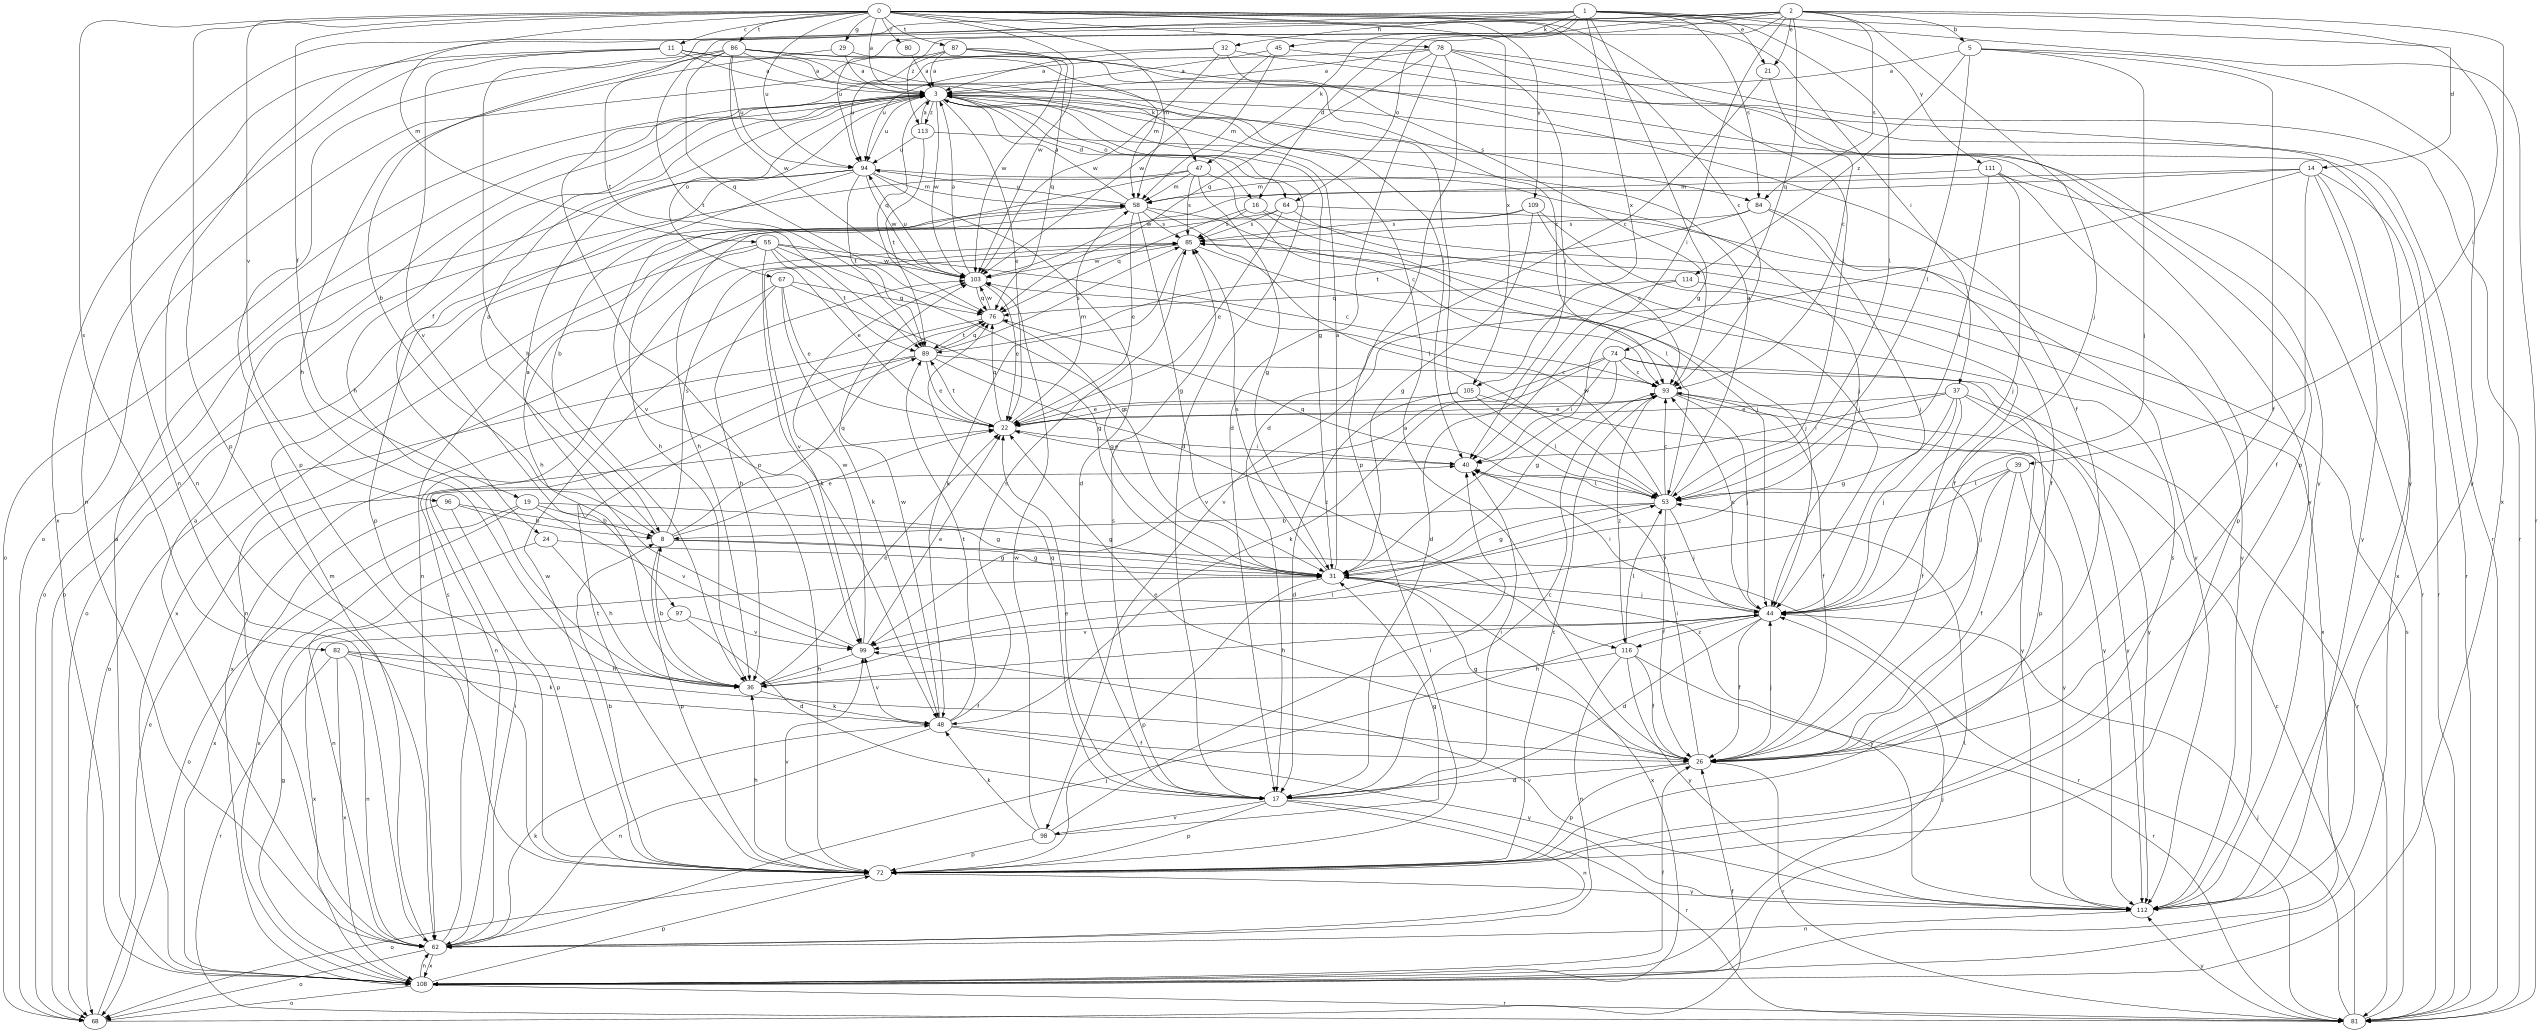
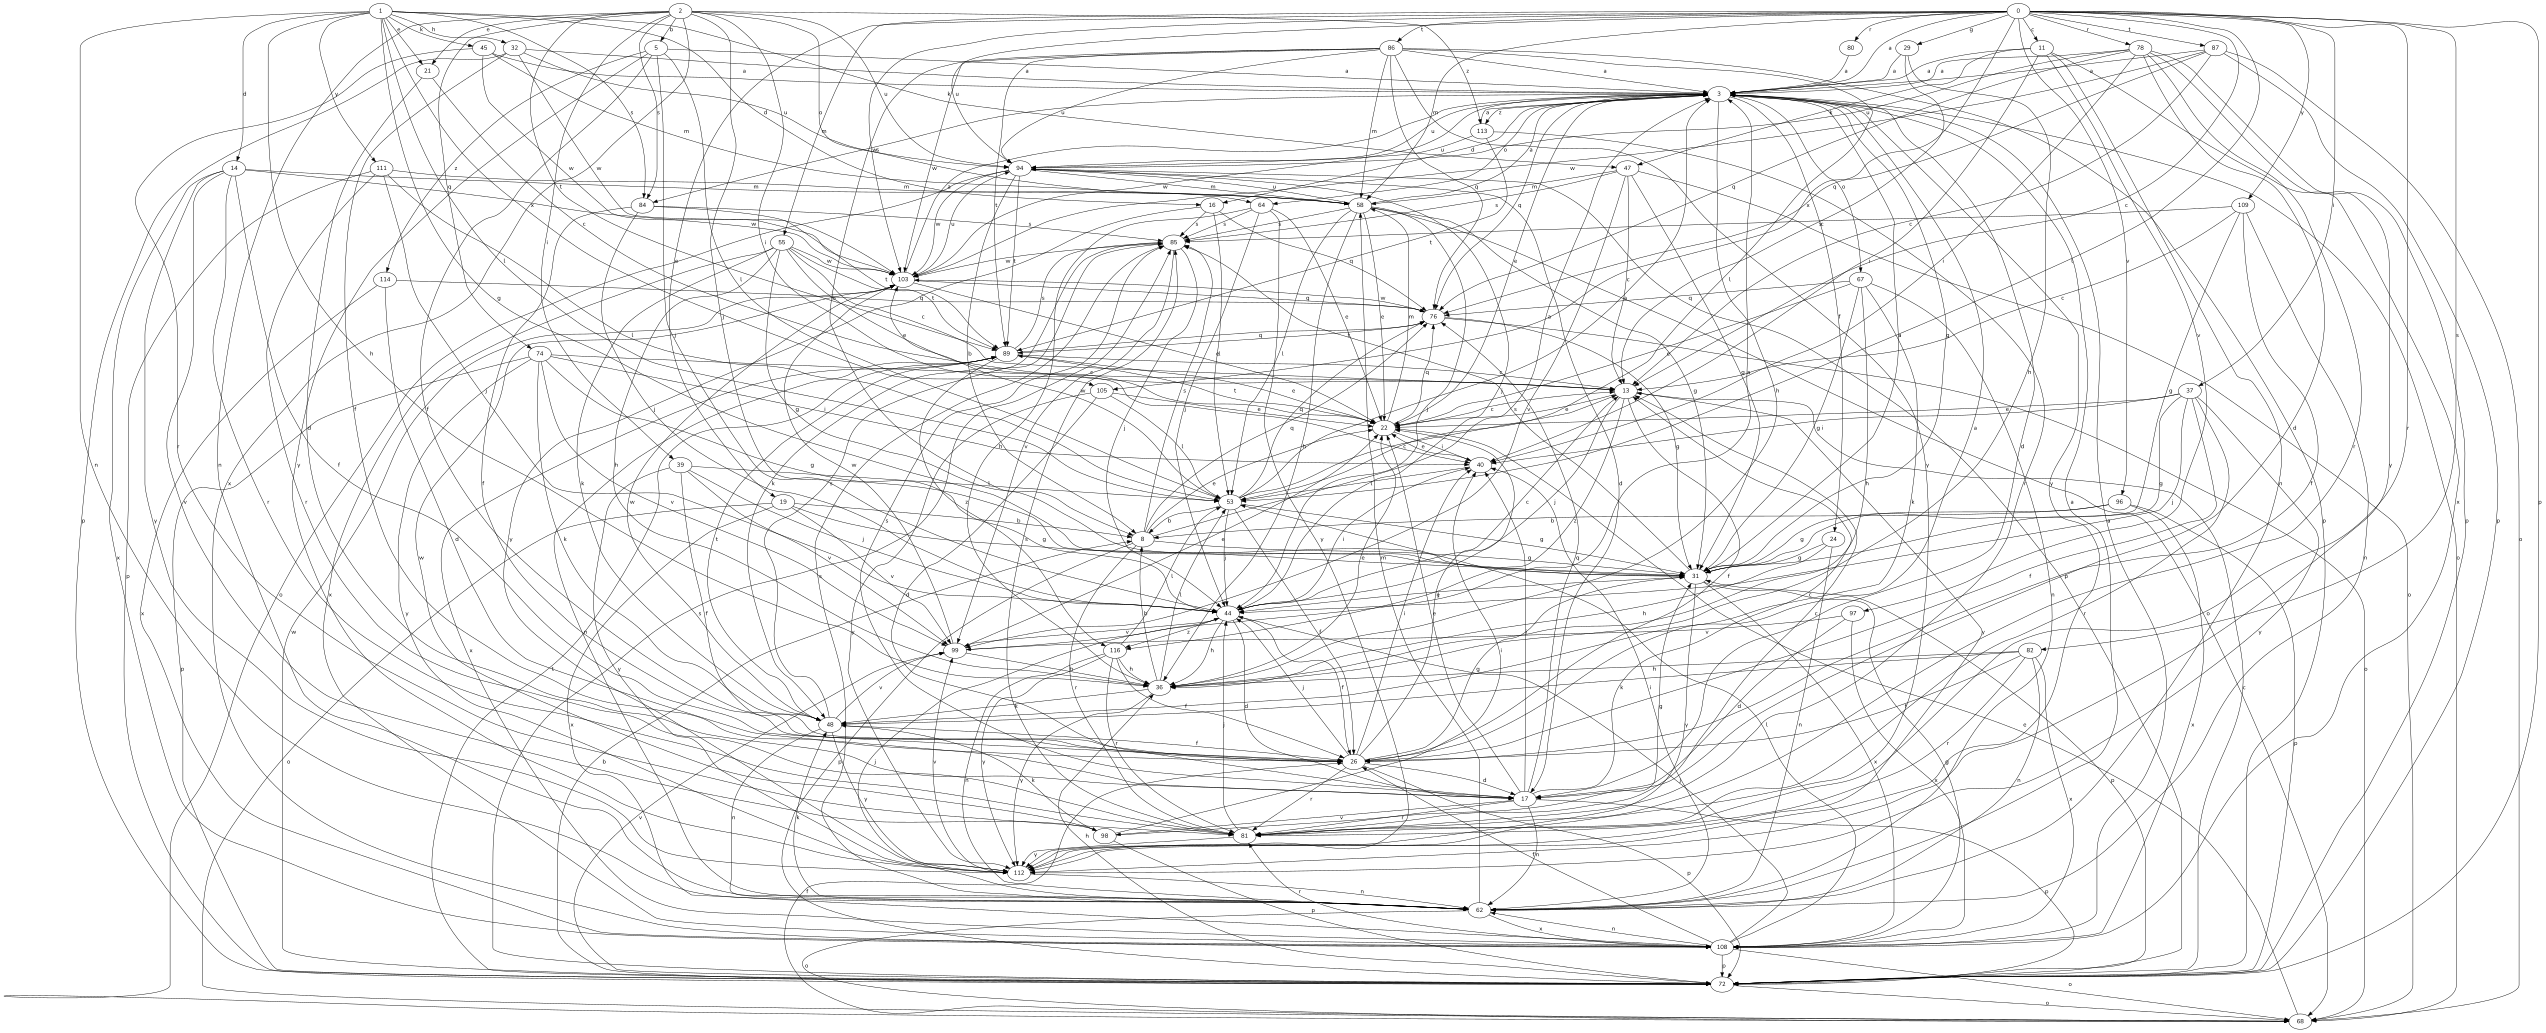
(298, 261) -> (677, 261)
(1666, 391) -> (1626, 391)
(1509, 887) -> (1055, 732)
